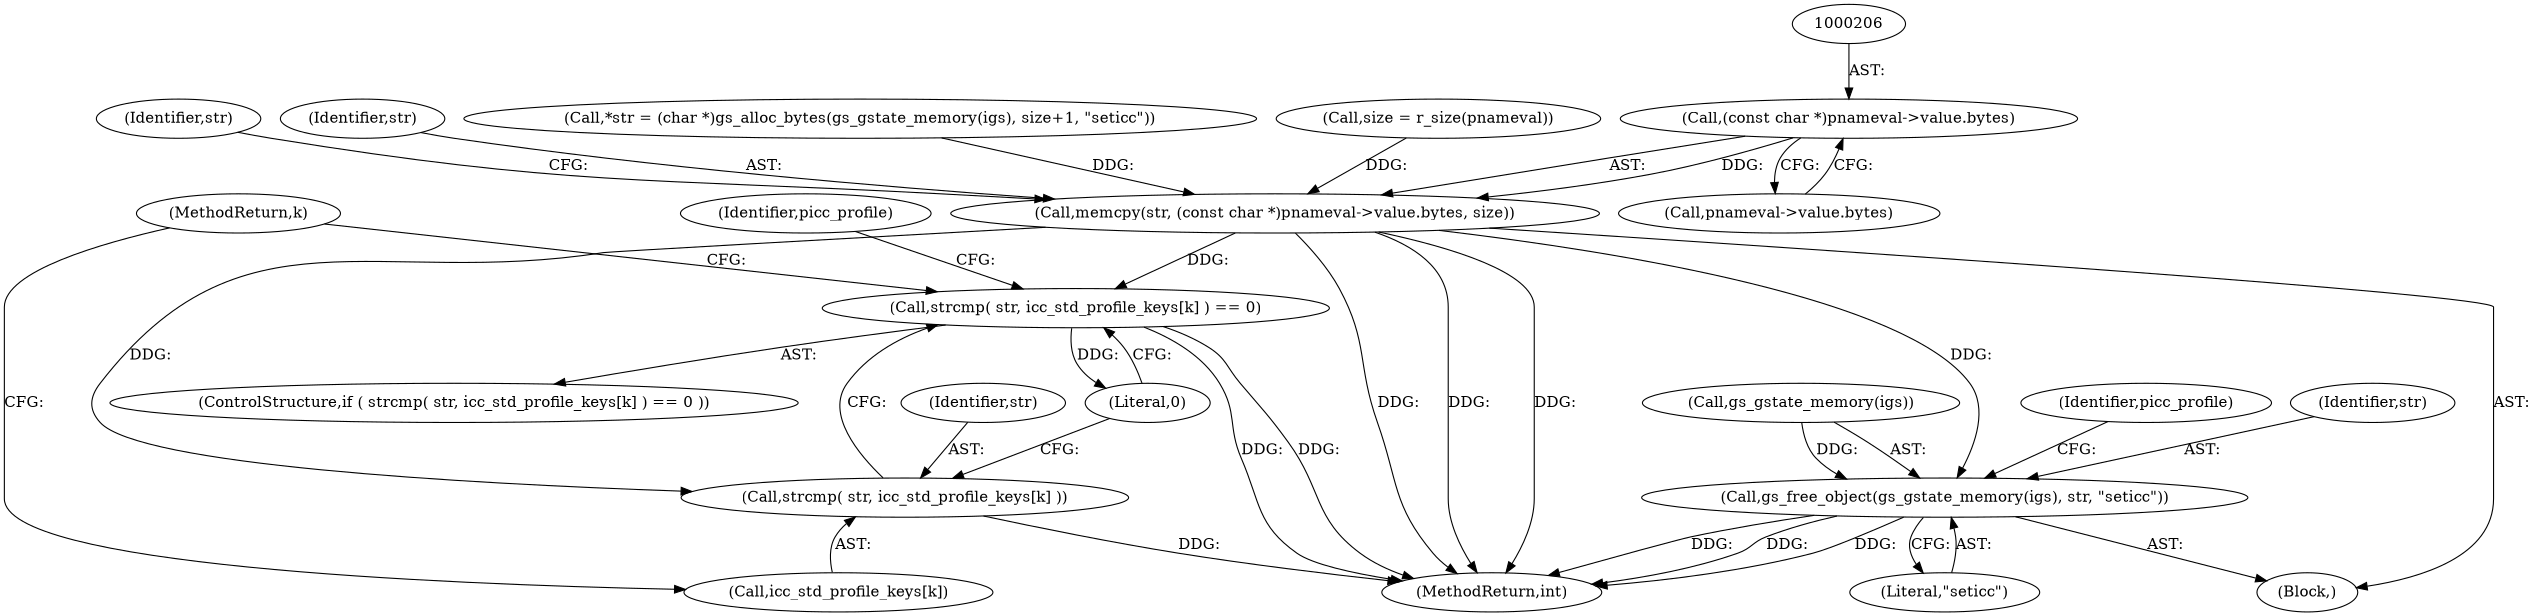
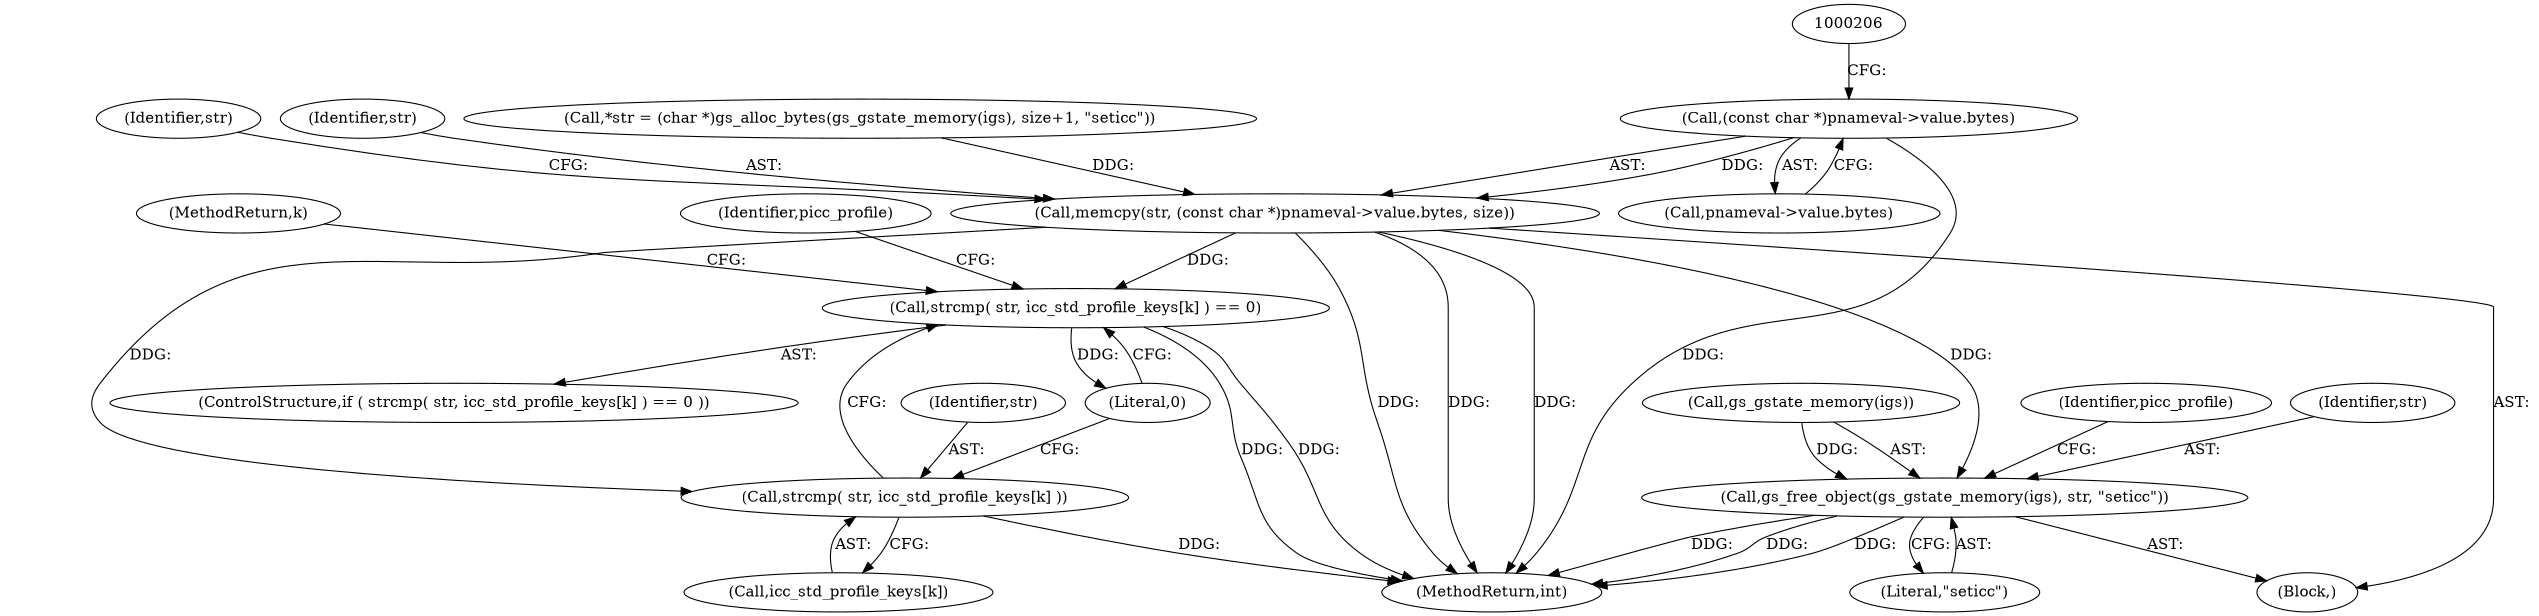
(1870, 71) -> (1870, 71)
(1438, 119) -> none
(1803, 166) -> (1803, 166)
none -> (1755, 325)
(142, 553) -> (887, 543)
